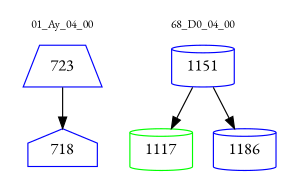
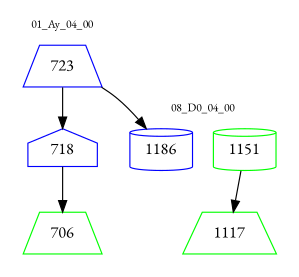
(203, 25) -> (203, 108)
(203, 66) -> (245, 150)
(221, 103) -> (128, 108)
(161, 150) -> (230, 233)
none -> (63, 233)
